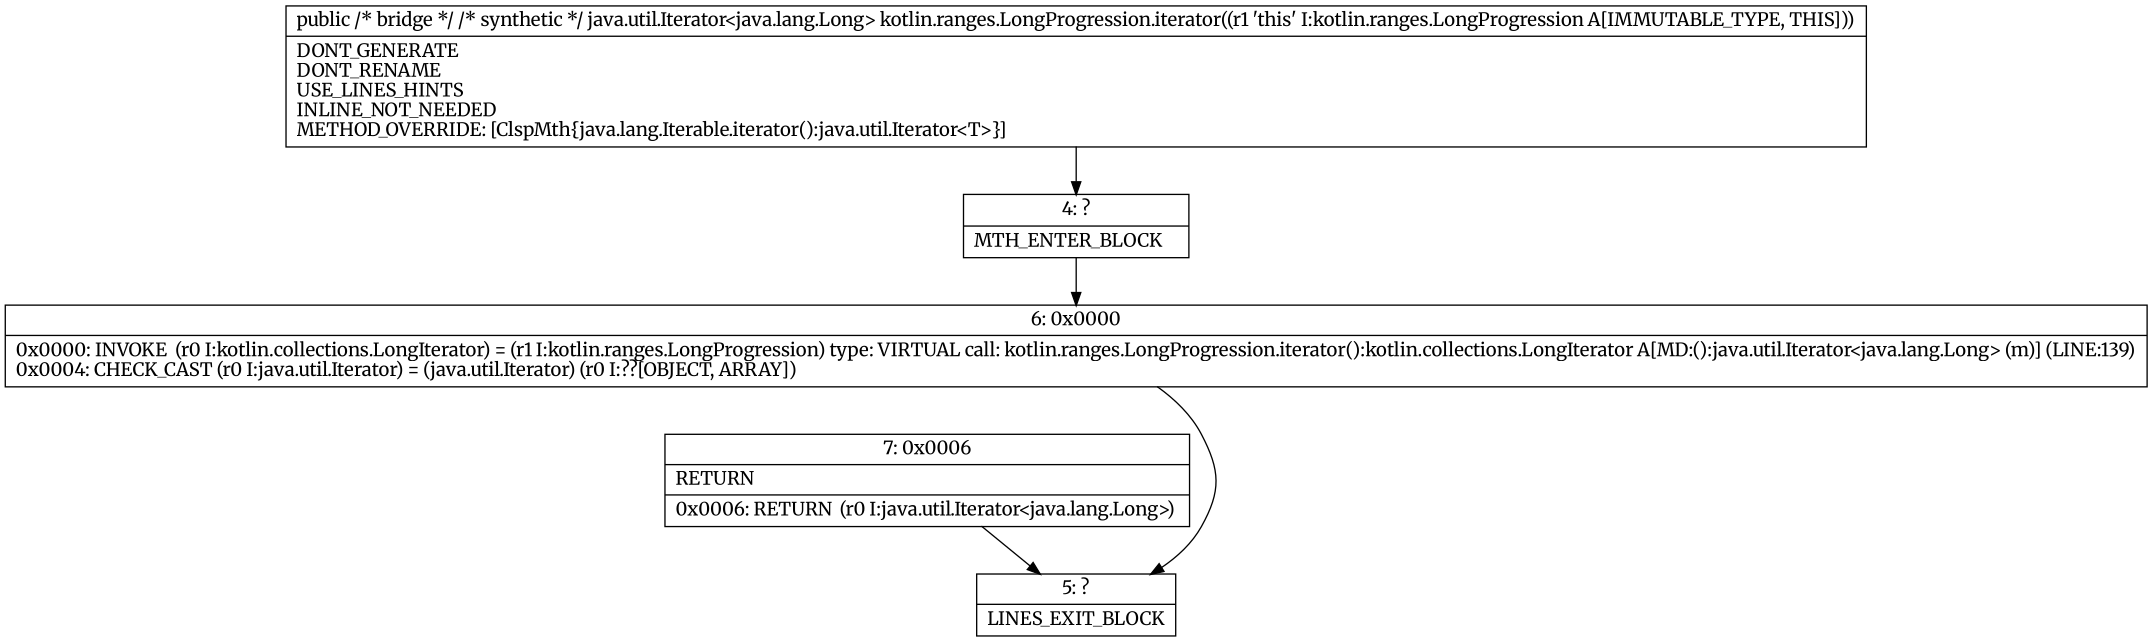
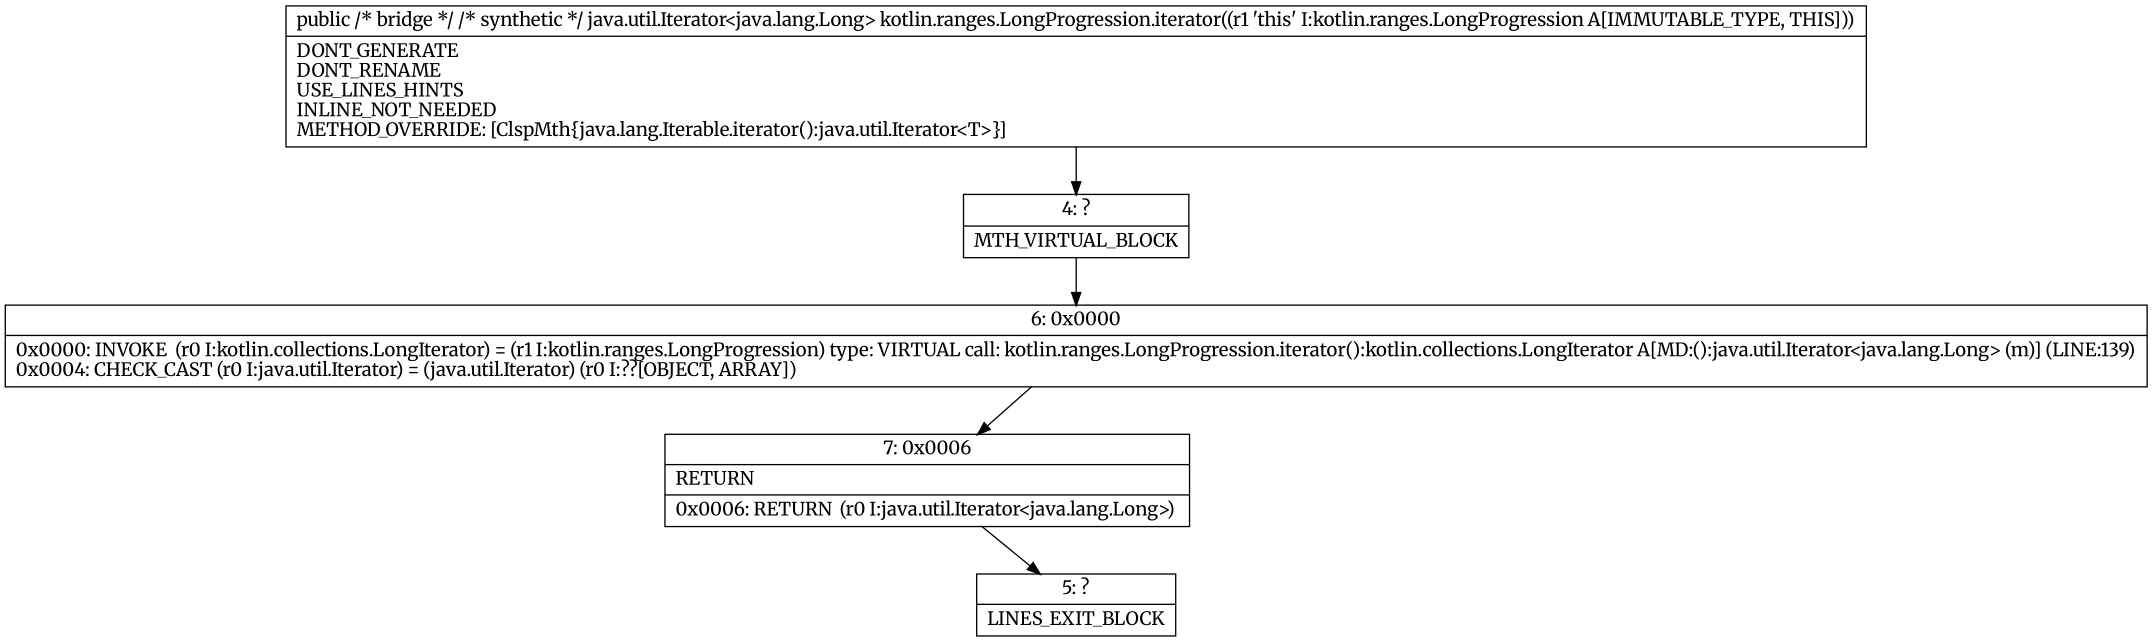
(1068, 241) -> (1076, 241)
(1216, 476) -> (1010, 406)
